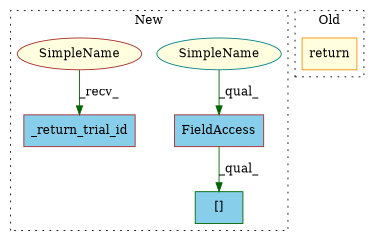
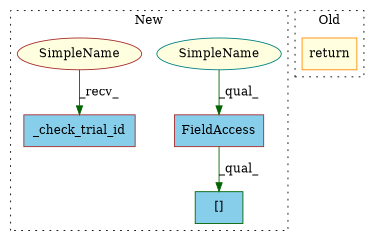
(80, 131) -> (80, 131)
